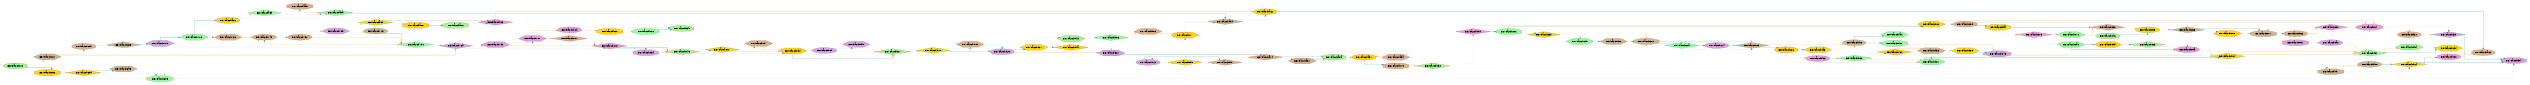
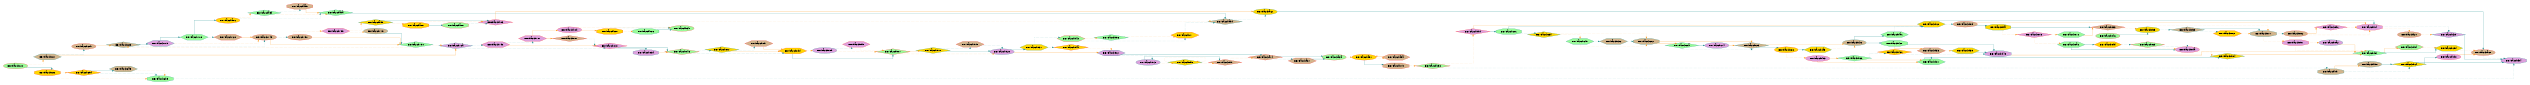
(2153, 20) -> (2153, 20)
(336, 31) -> (336, 31)
(1148, 31) -> none
(1953, 45) -> (1953, 45)
